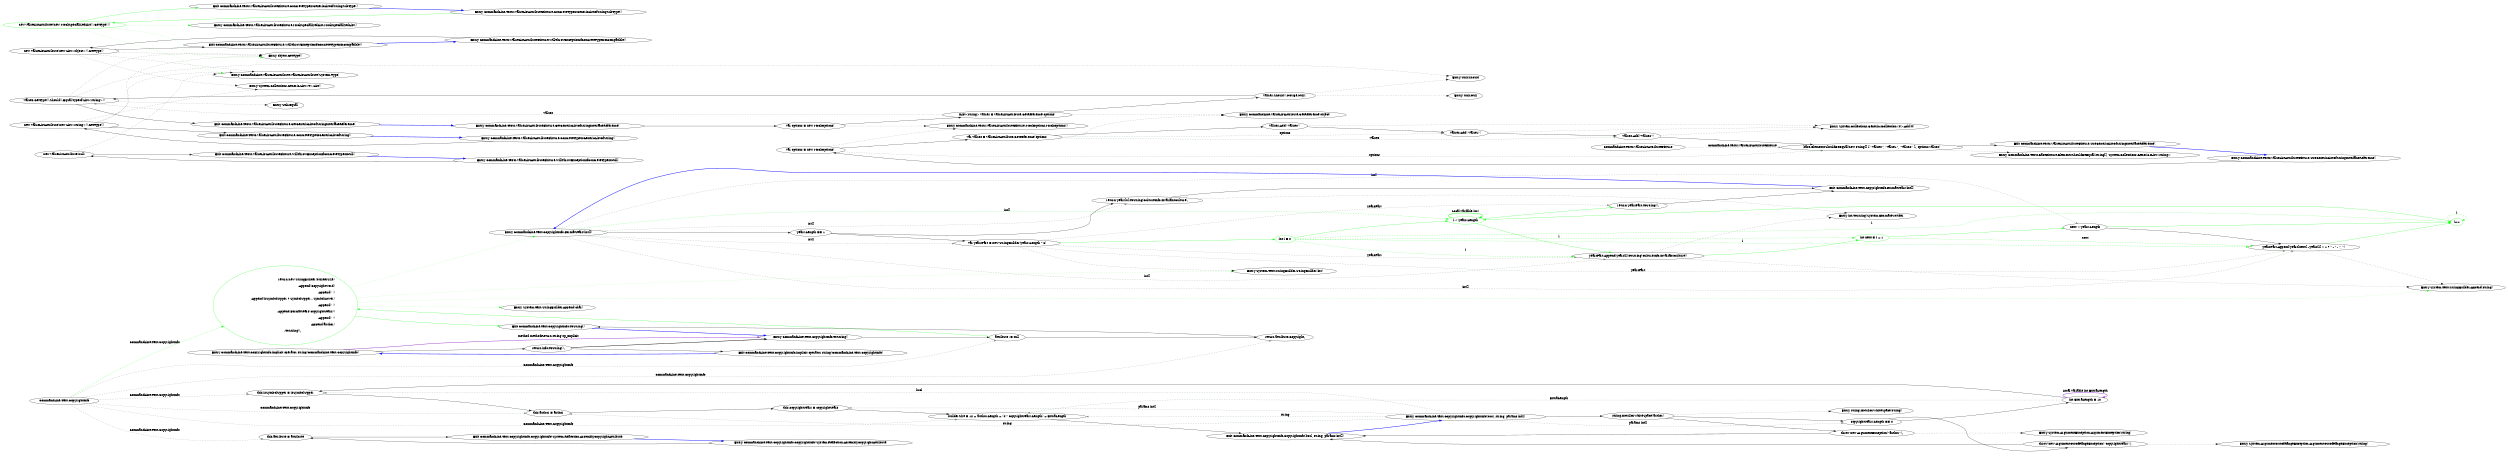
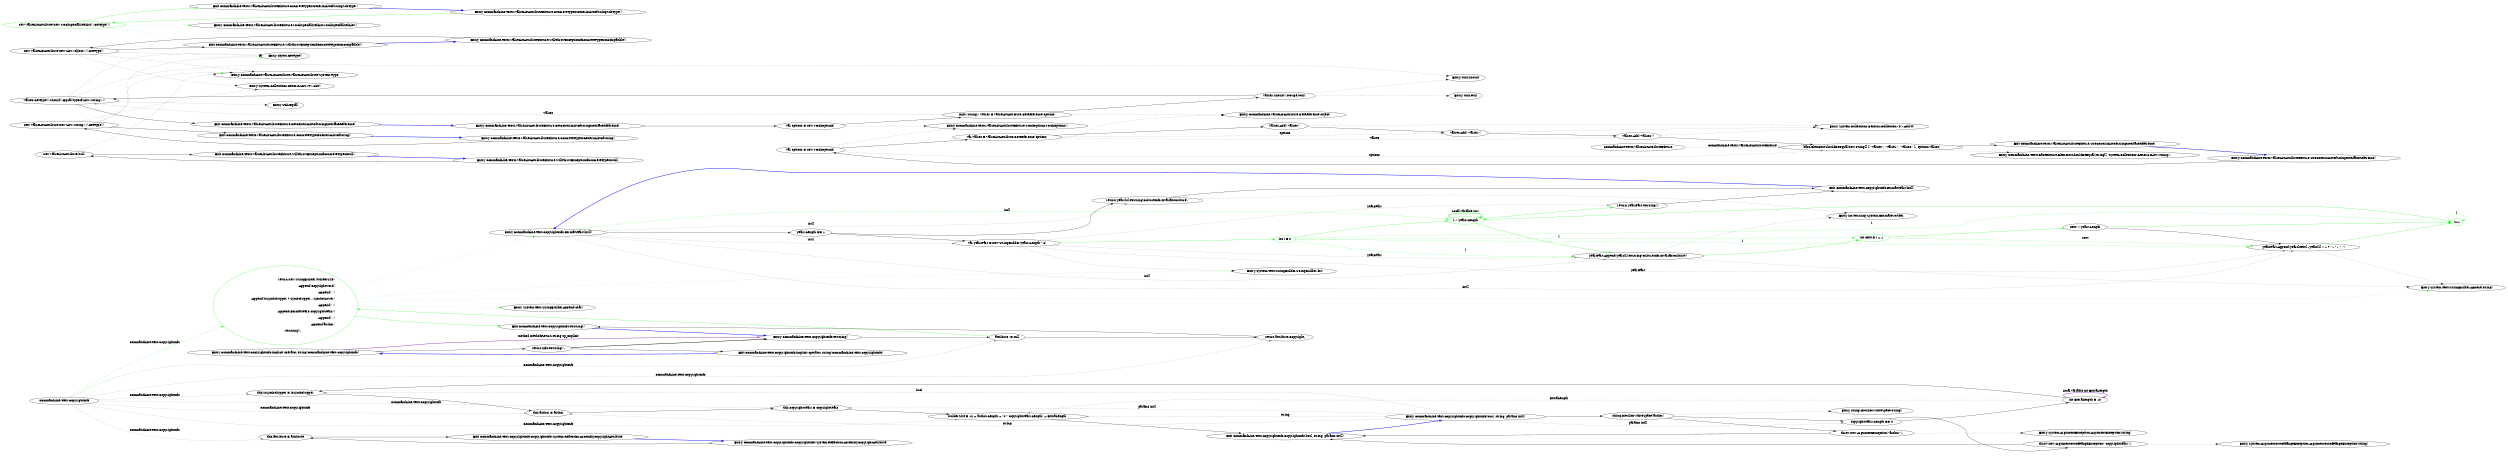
(1318, 178) -> none
none -> (435, 404)
